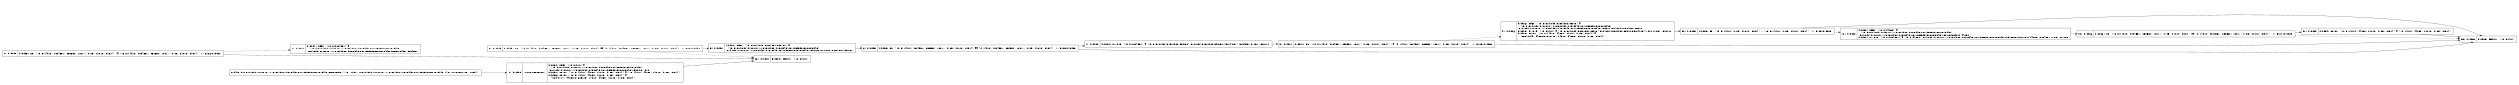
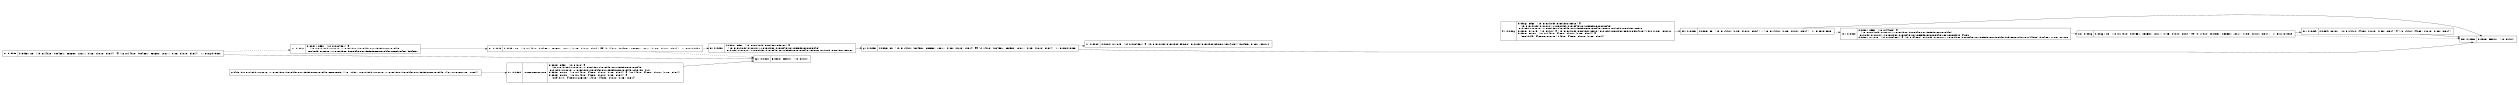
(1386, 44) -> none
none -> (453, 49)
(535, 73) -> (535, 73)
